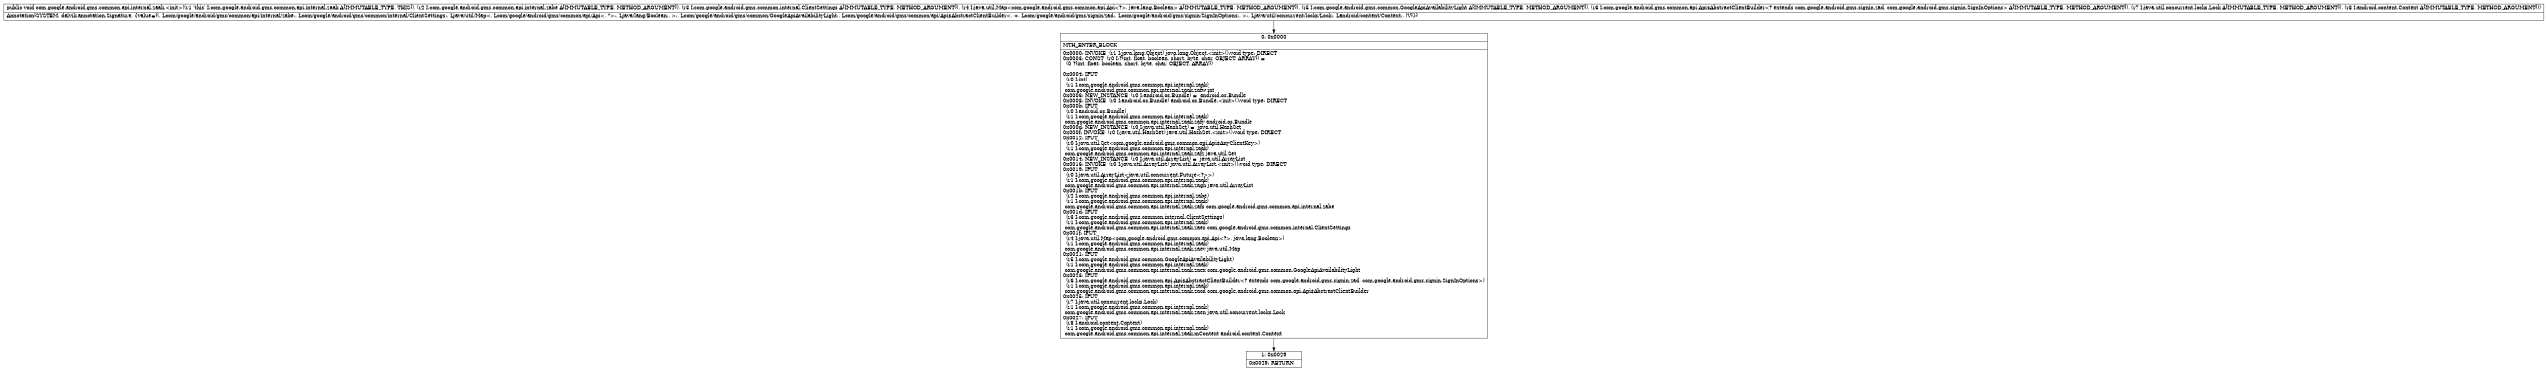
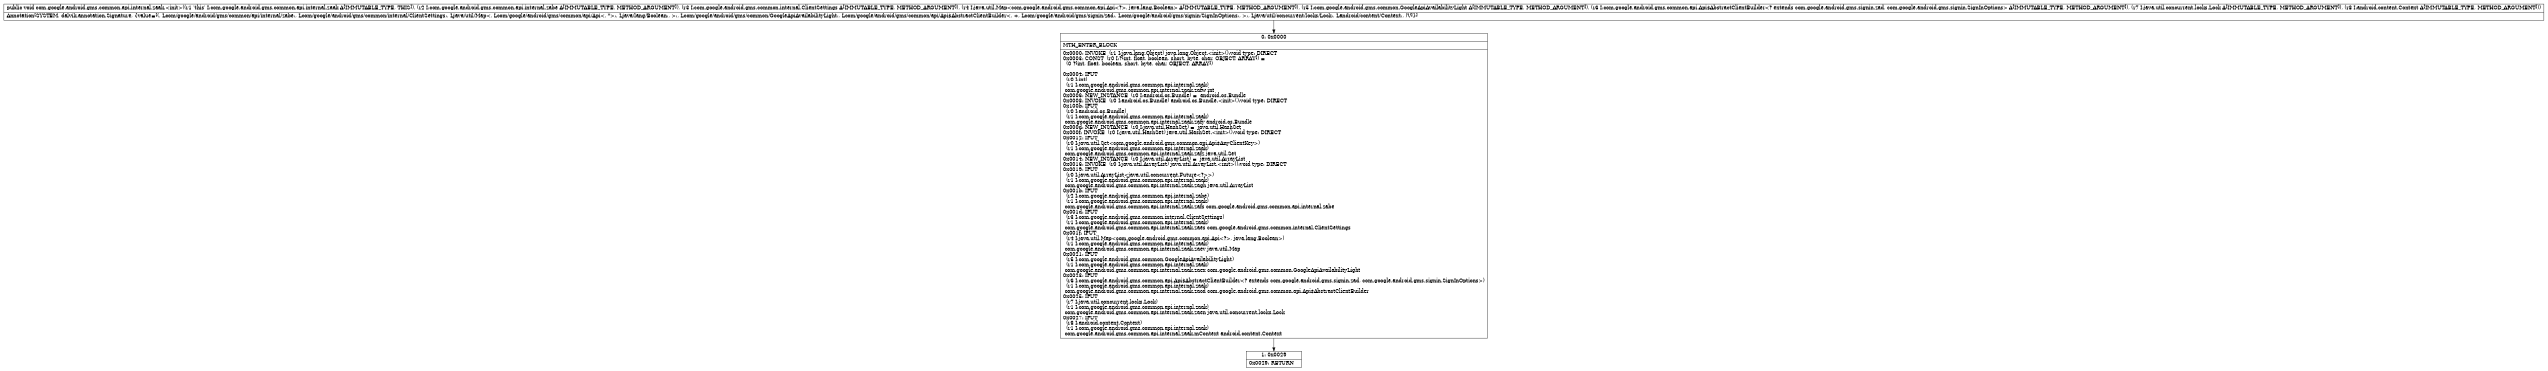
(1082, 106) -> (1082, 106)
